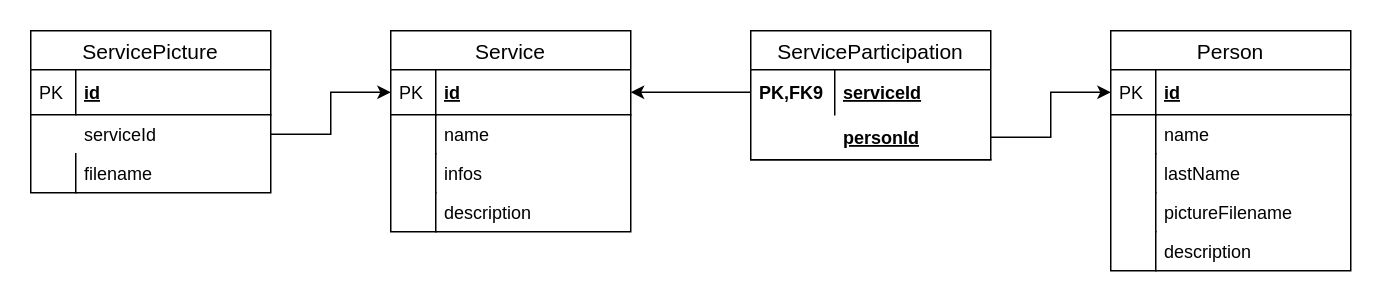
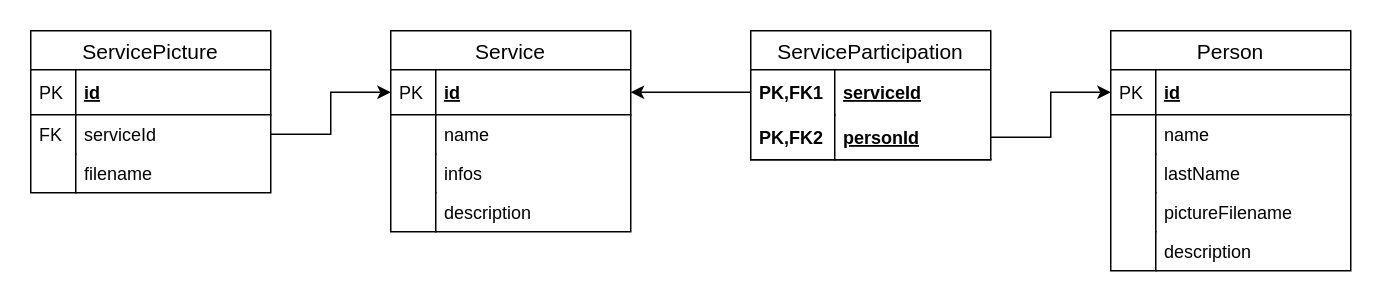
(787, 93) -> (787, 93)
none -> (53, 134)
none -> (793, 137)
